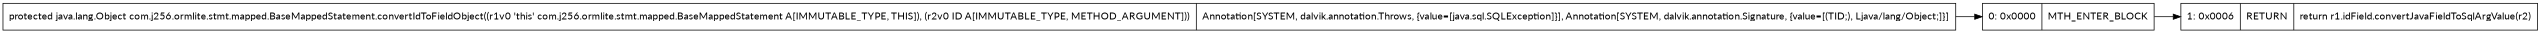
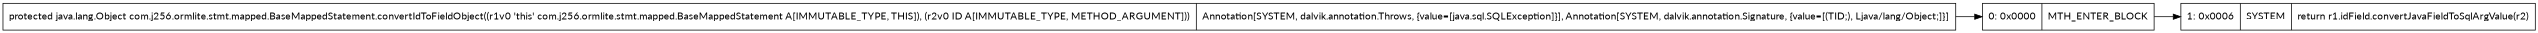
(2267, 16) -> (2266, 16)
